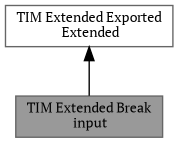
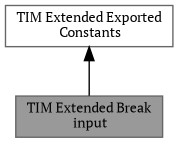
(89, 26) -> (89, 26)
